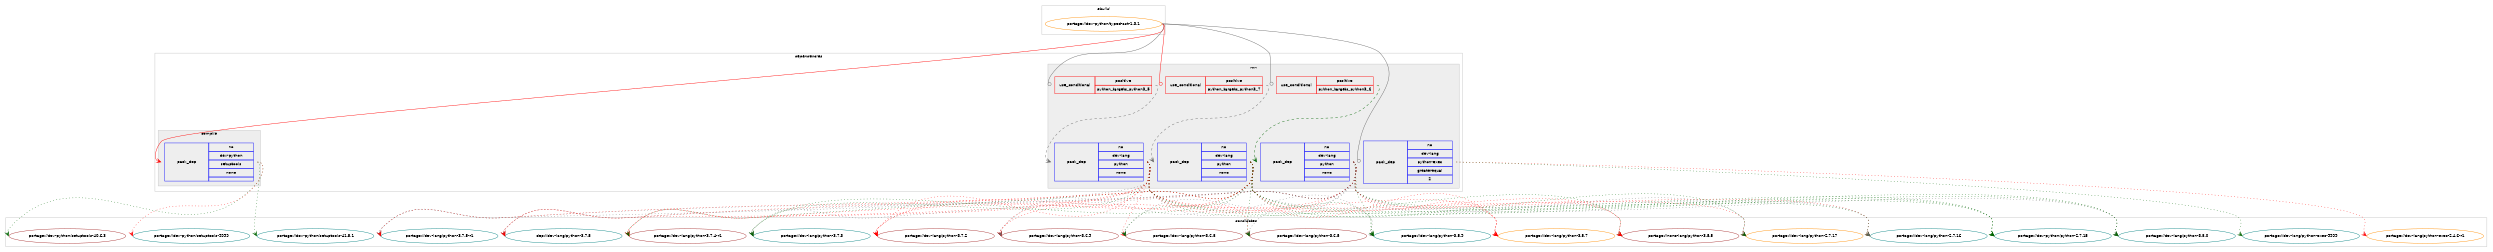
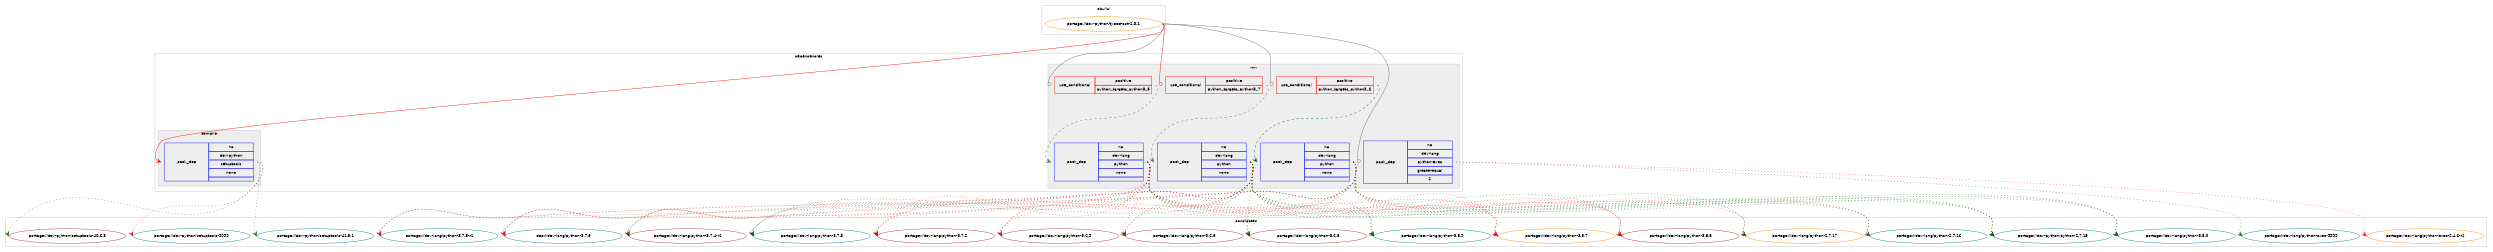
(1681, 236) -> (1681, 236)
